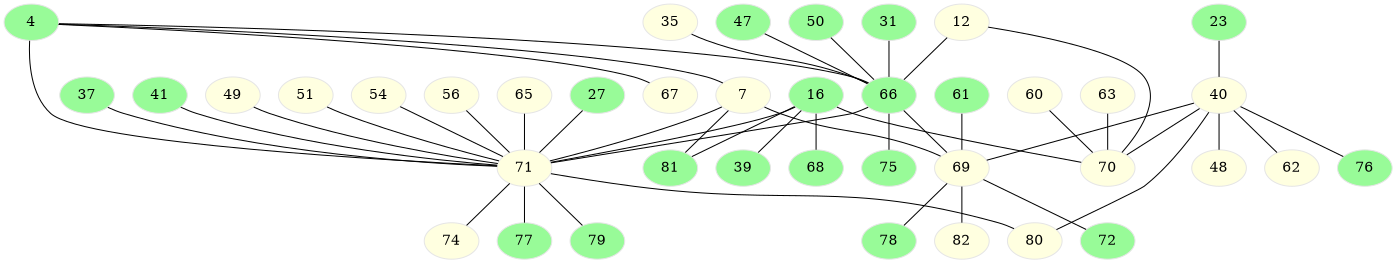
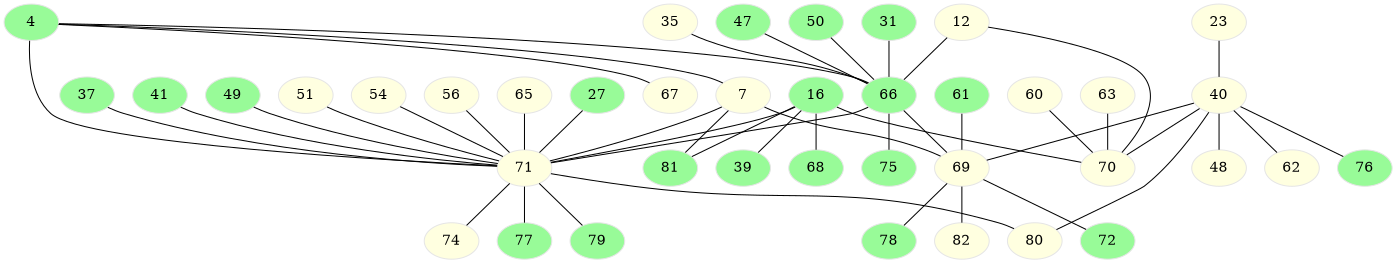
(1219, 22) -> (1219, 22)
(233, 95) -> (233, 95)
